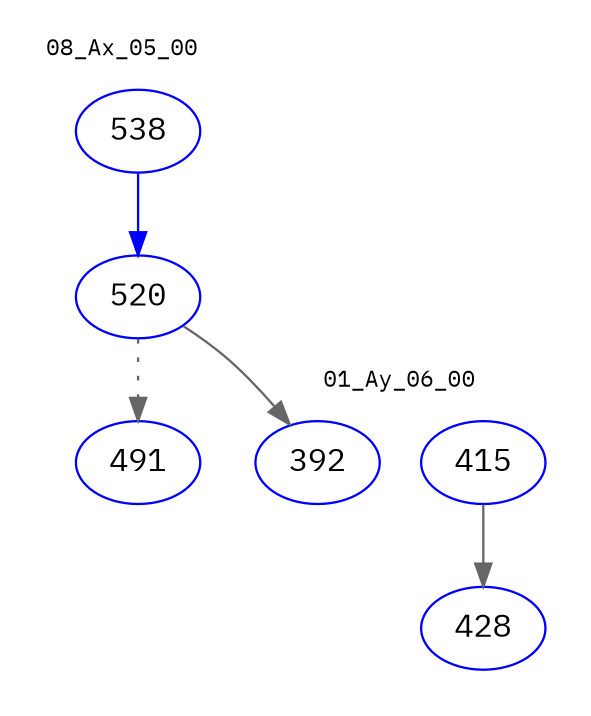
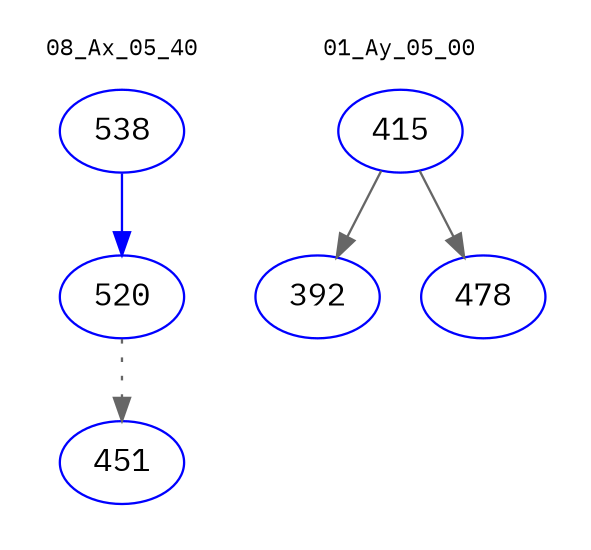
(123, 49) -> (123, 49)
(400, 381) -> (400, 49)
(252, 382) -> (364, 204)
(138, 463) -> (122, 463)
(483, 628) -> (483, 297)
